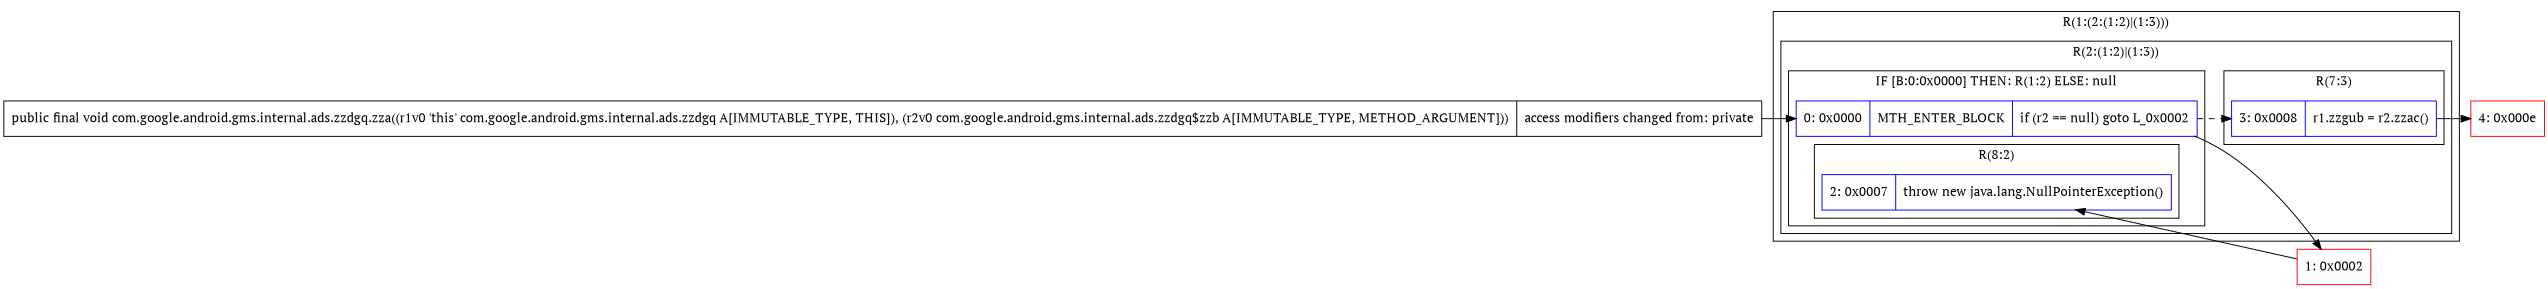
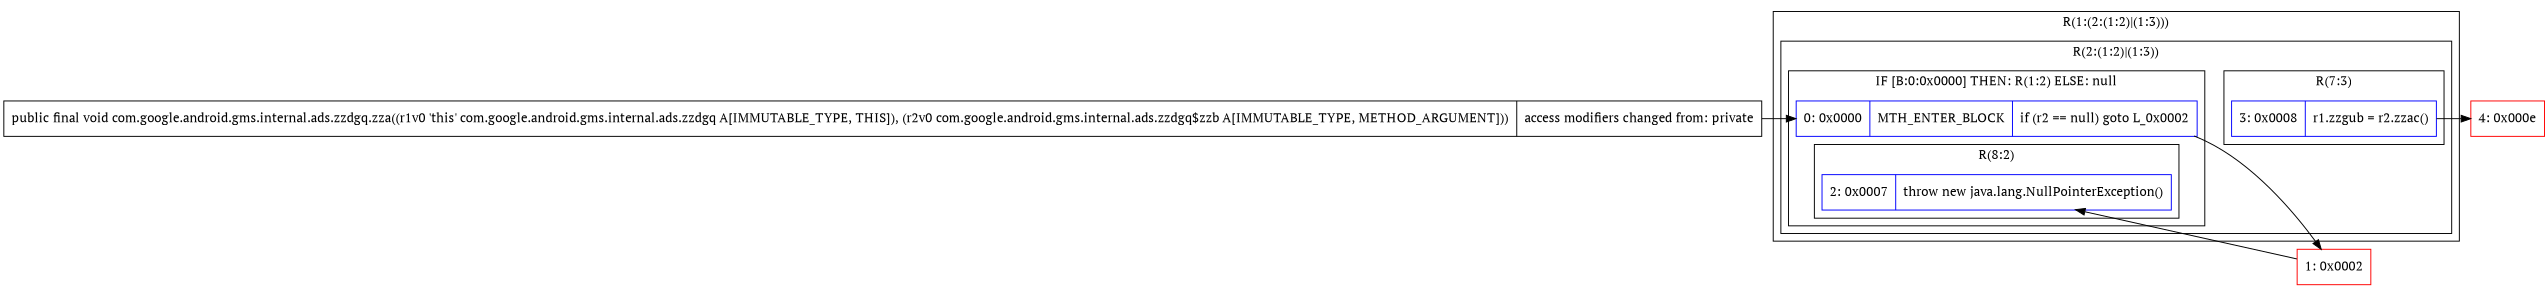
(2211, 119) -> none
